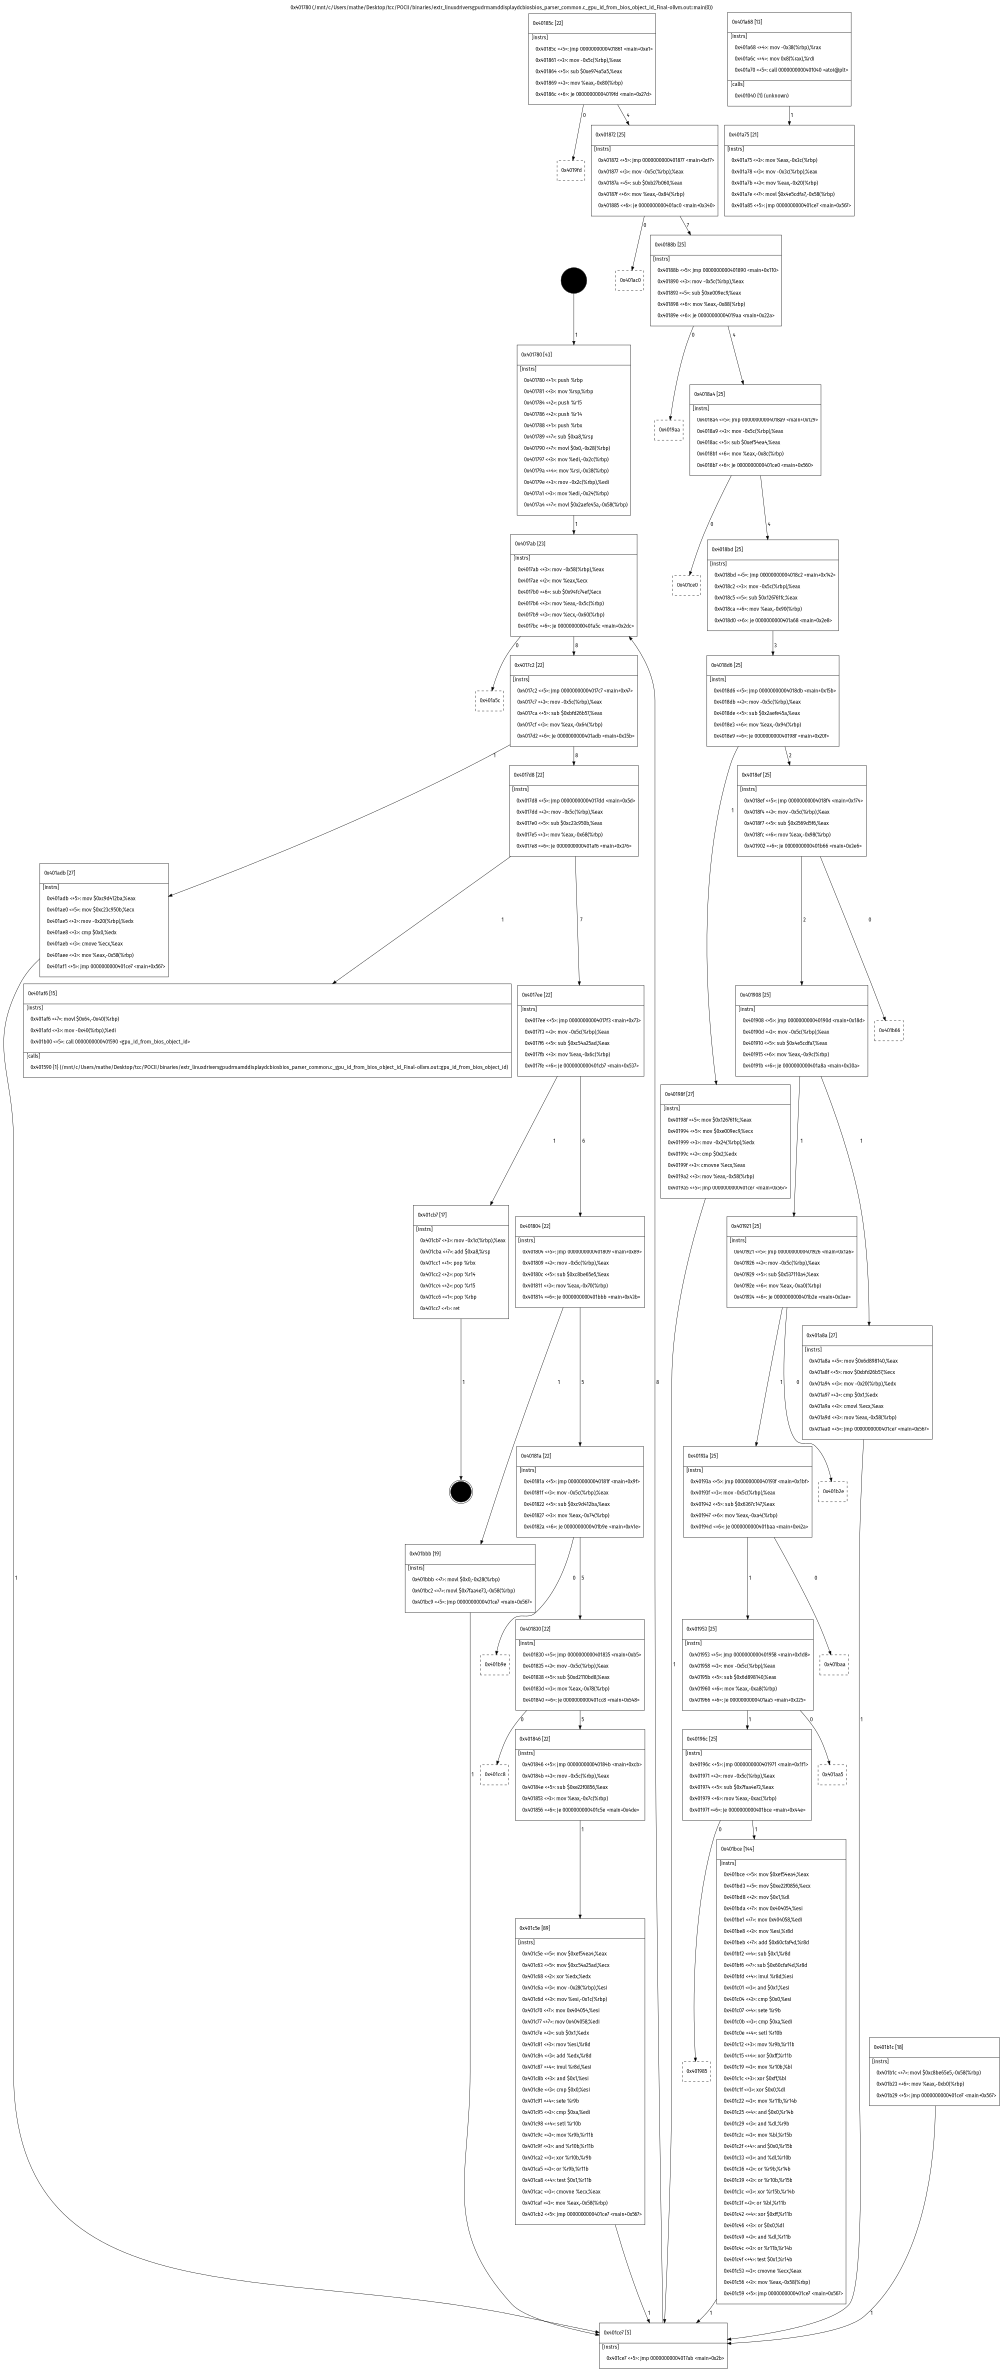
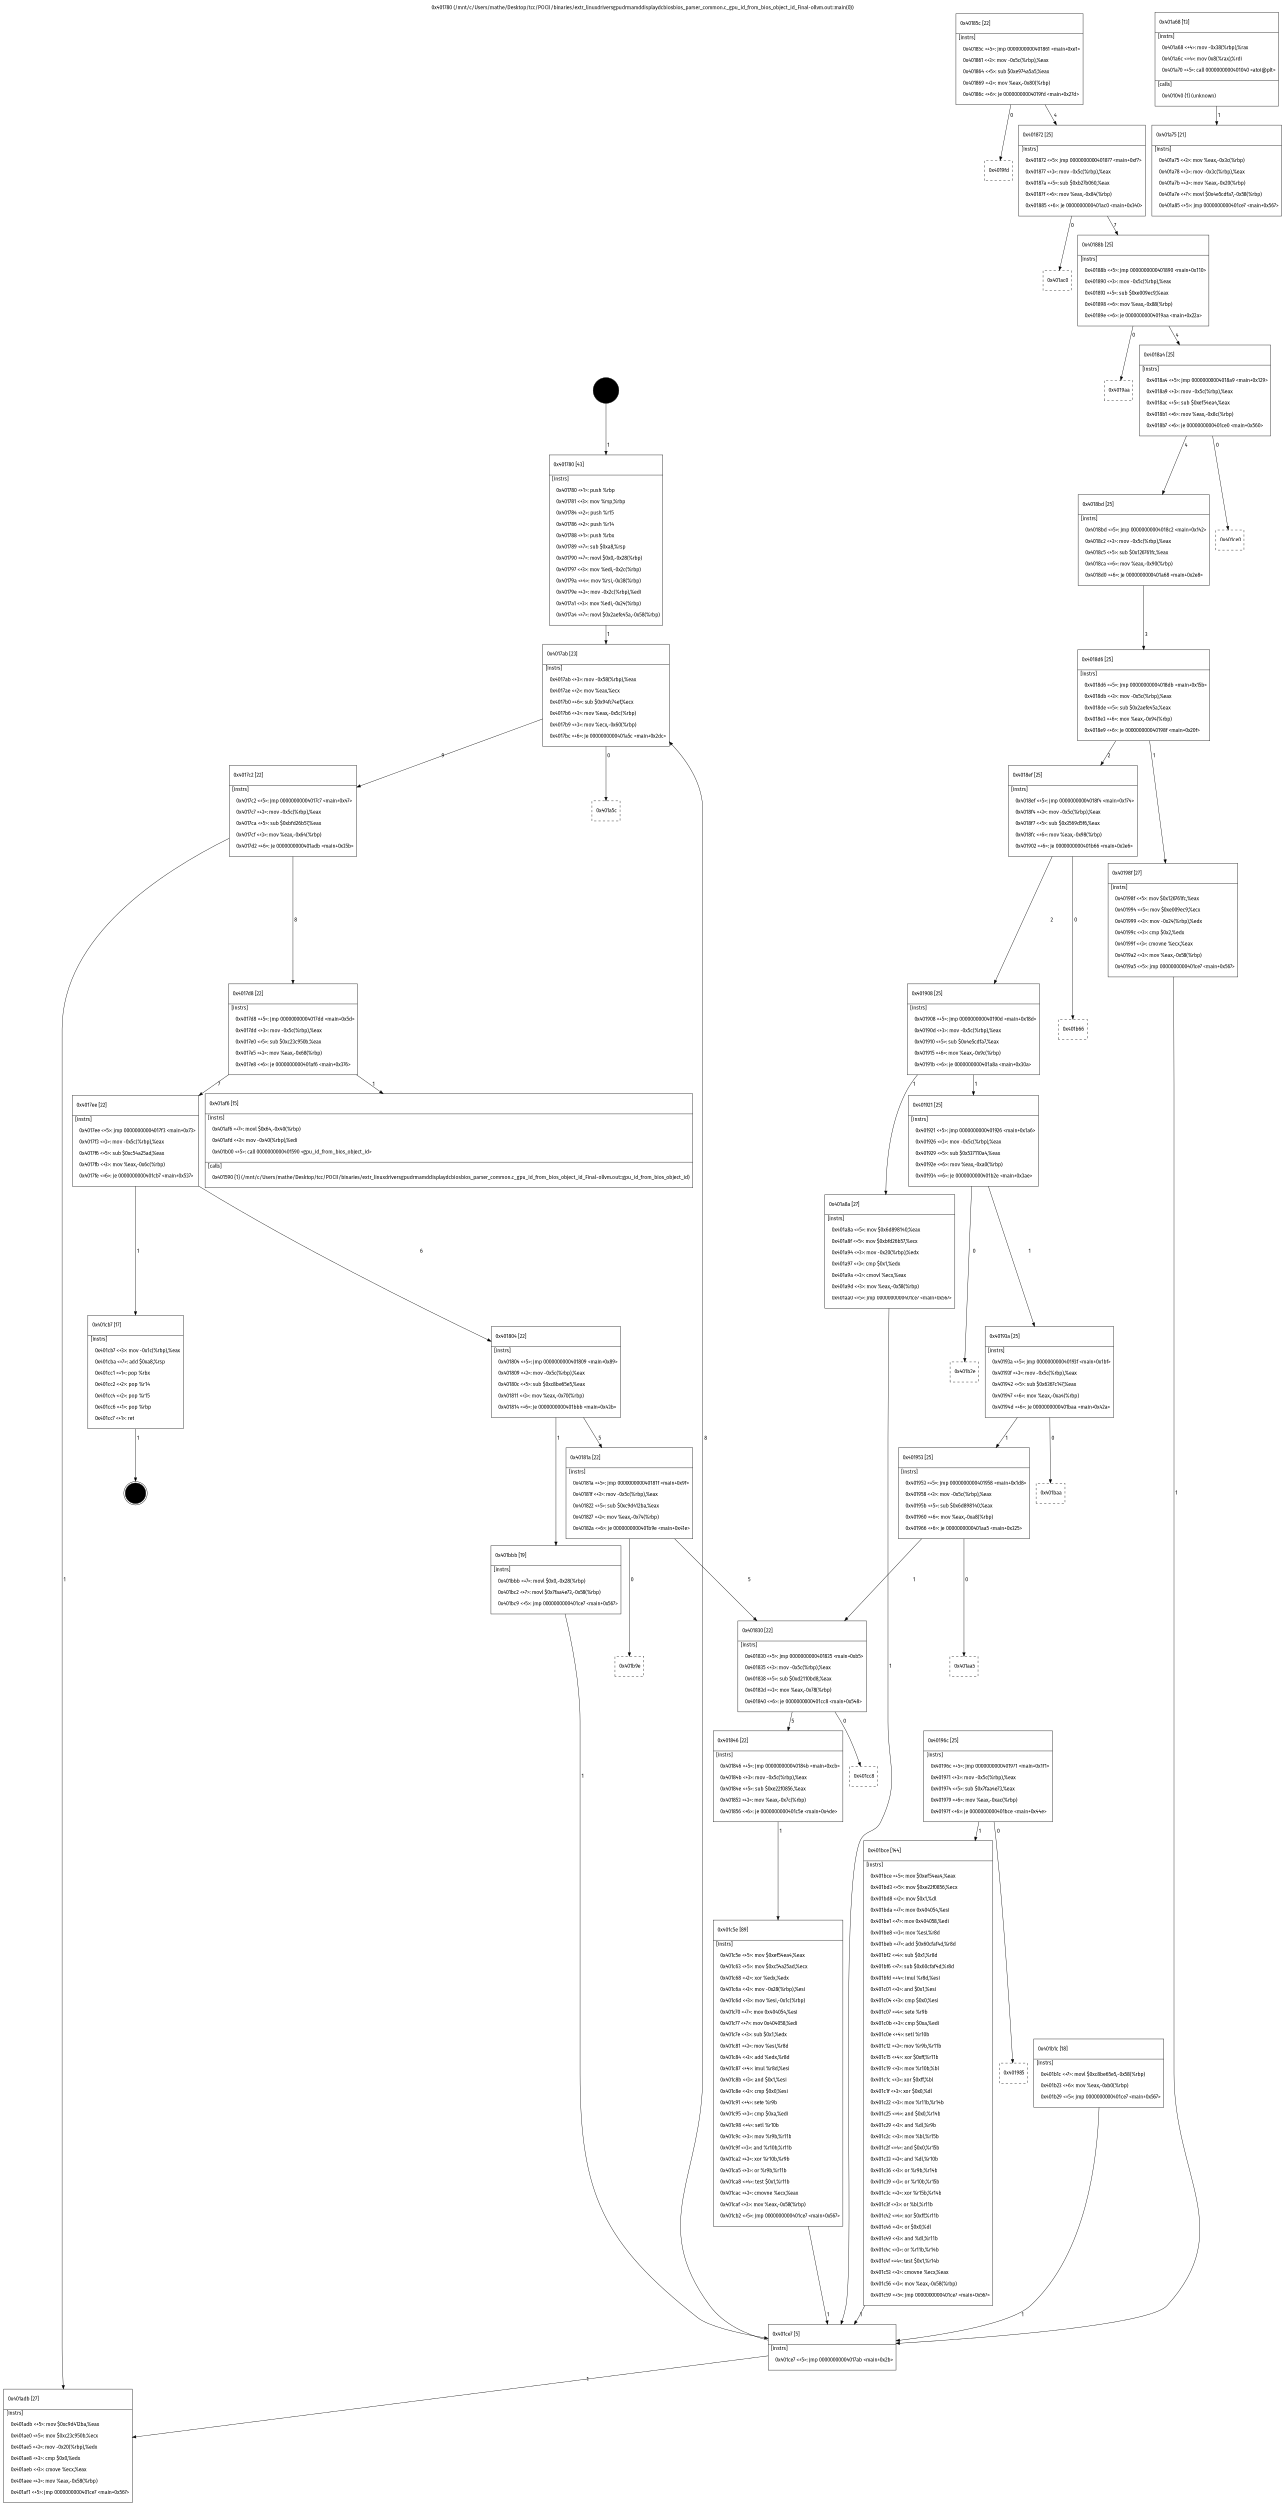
(576, 646) -> (442, 756)
(747, 1718) -> (884, 1578)
(14, 1862) -> (452, 2396)
